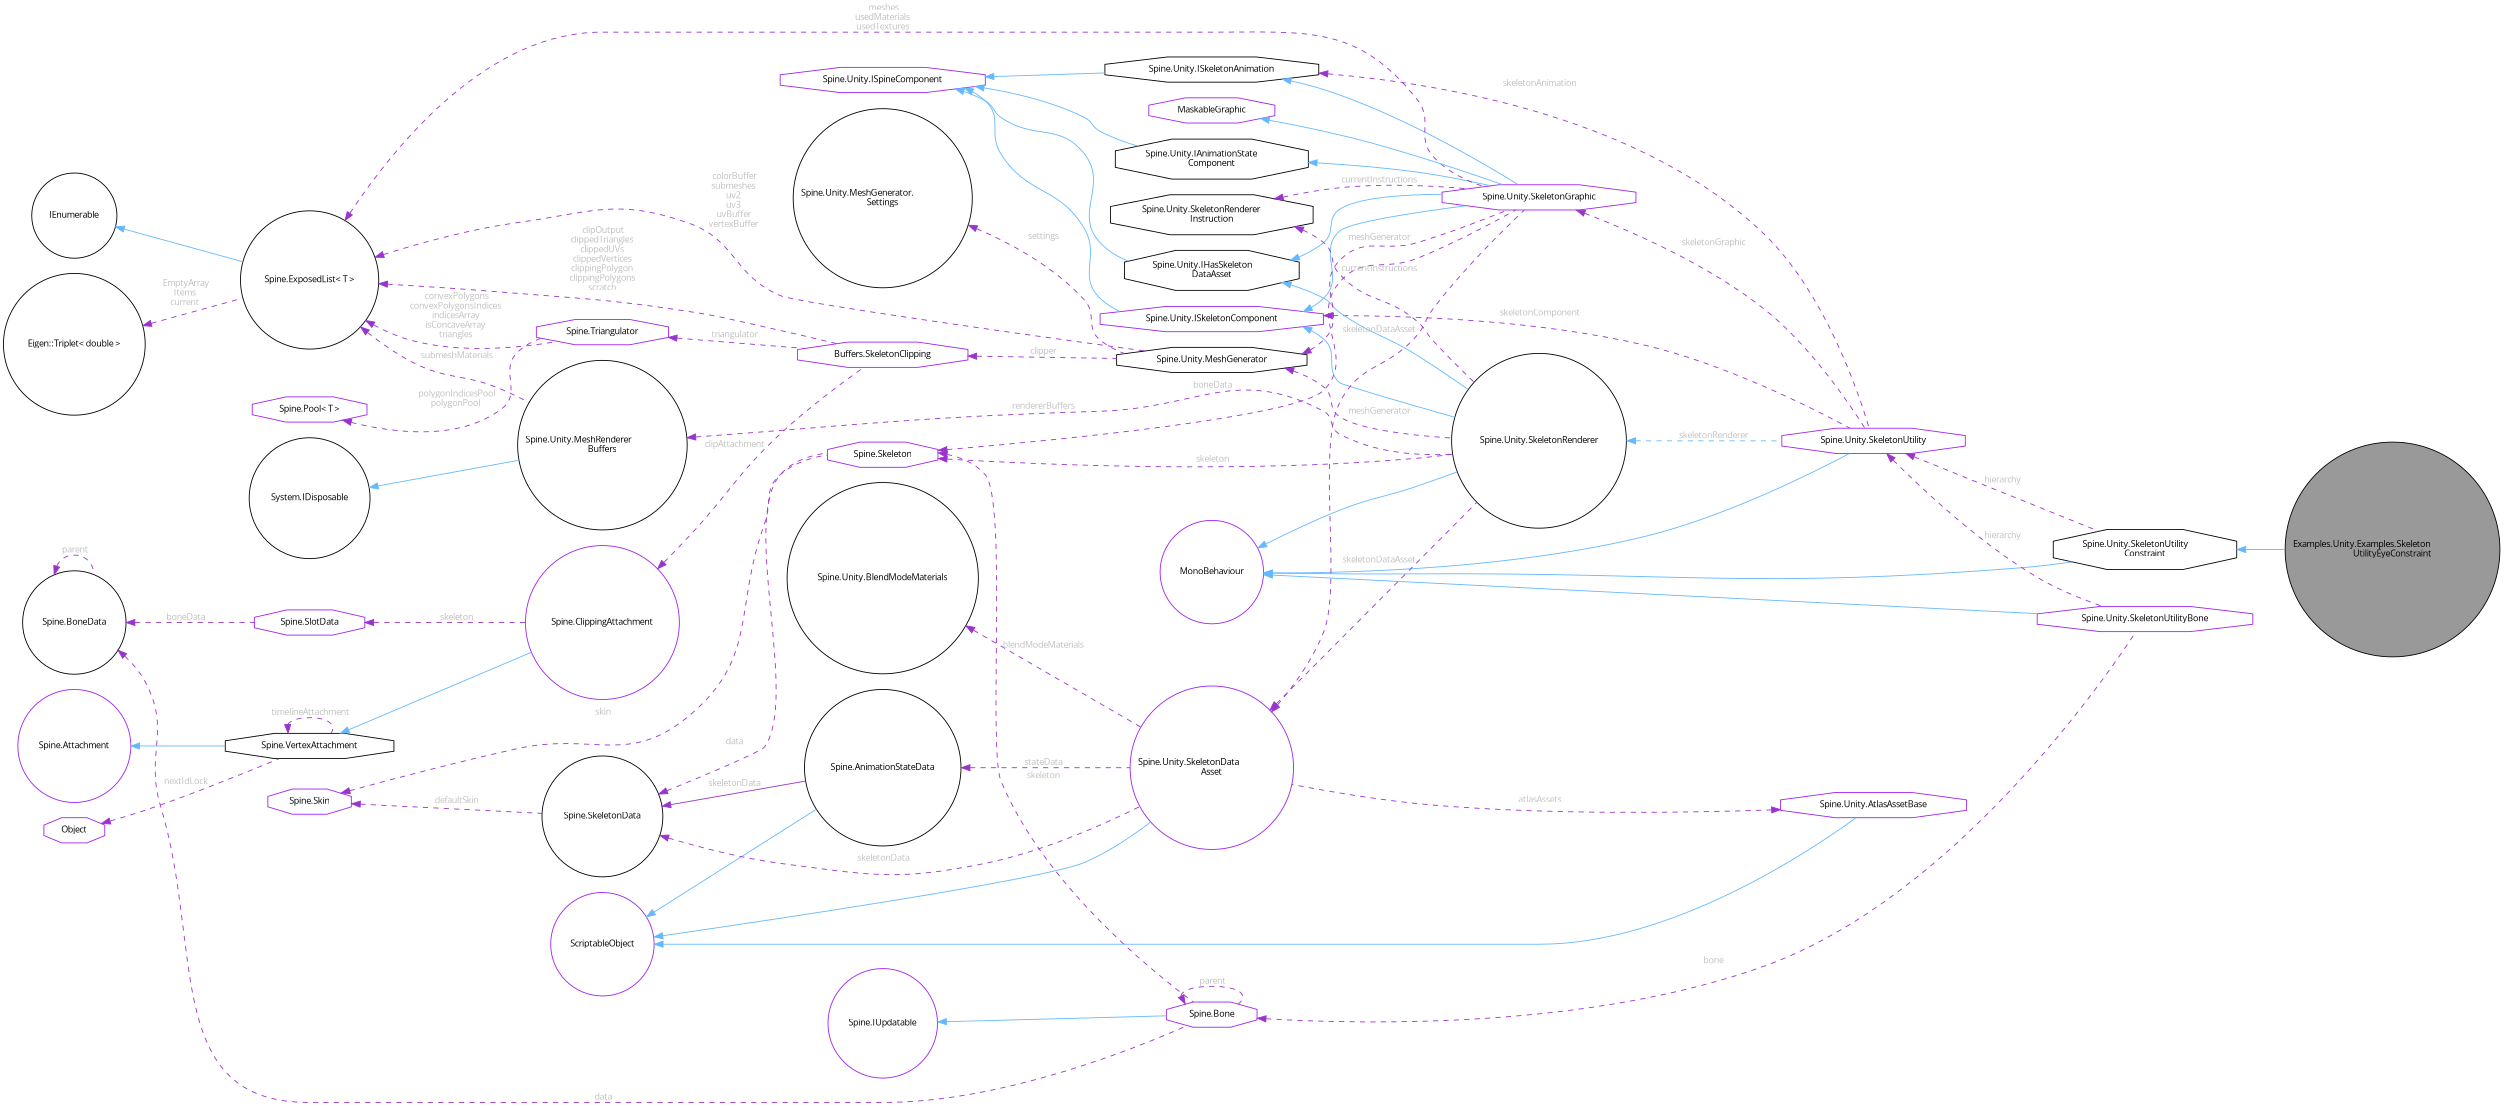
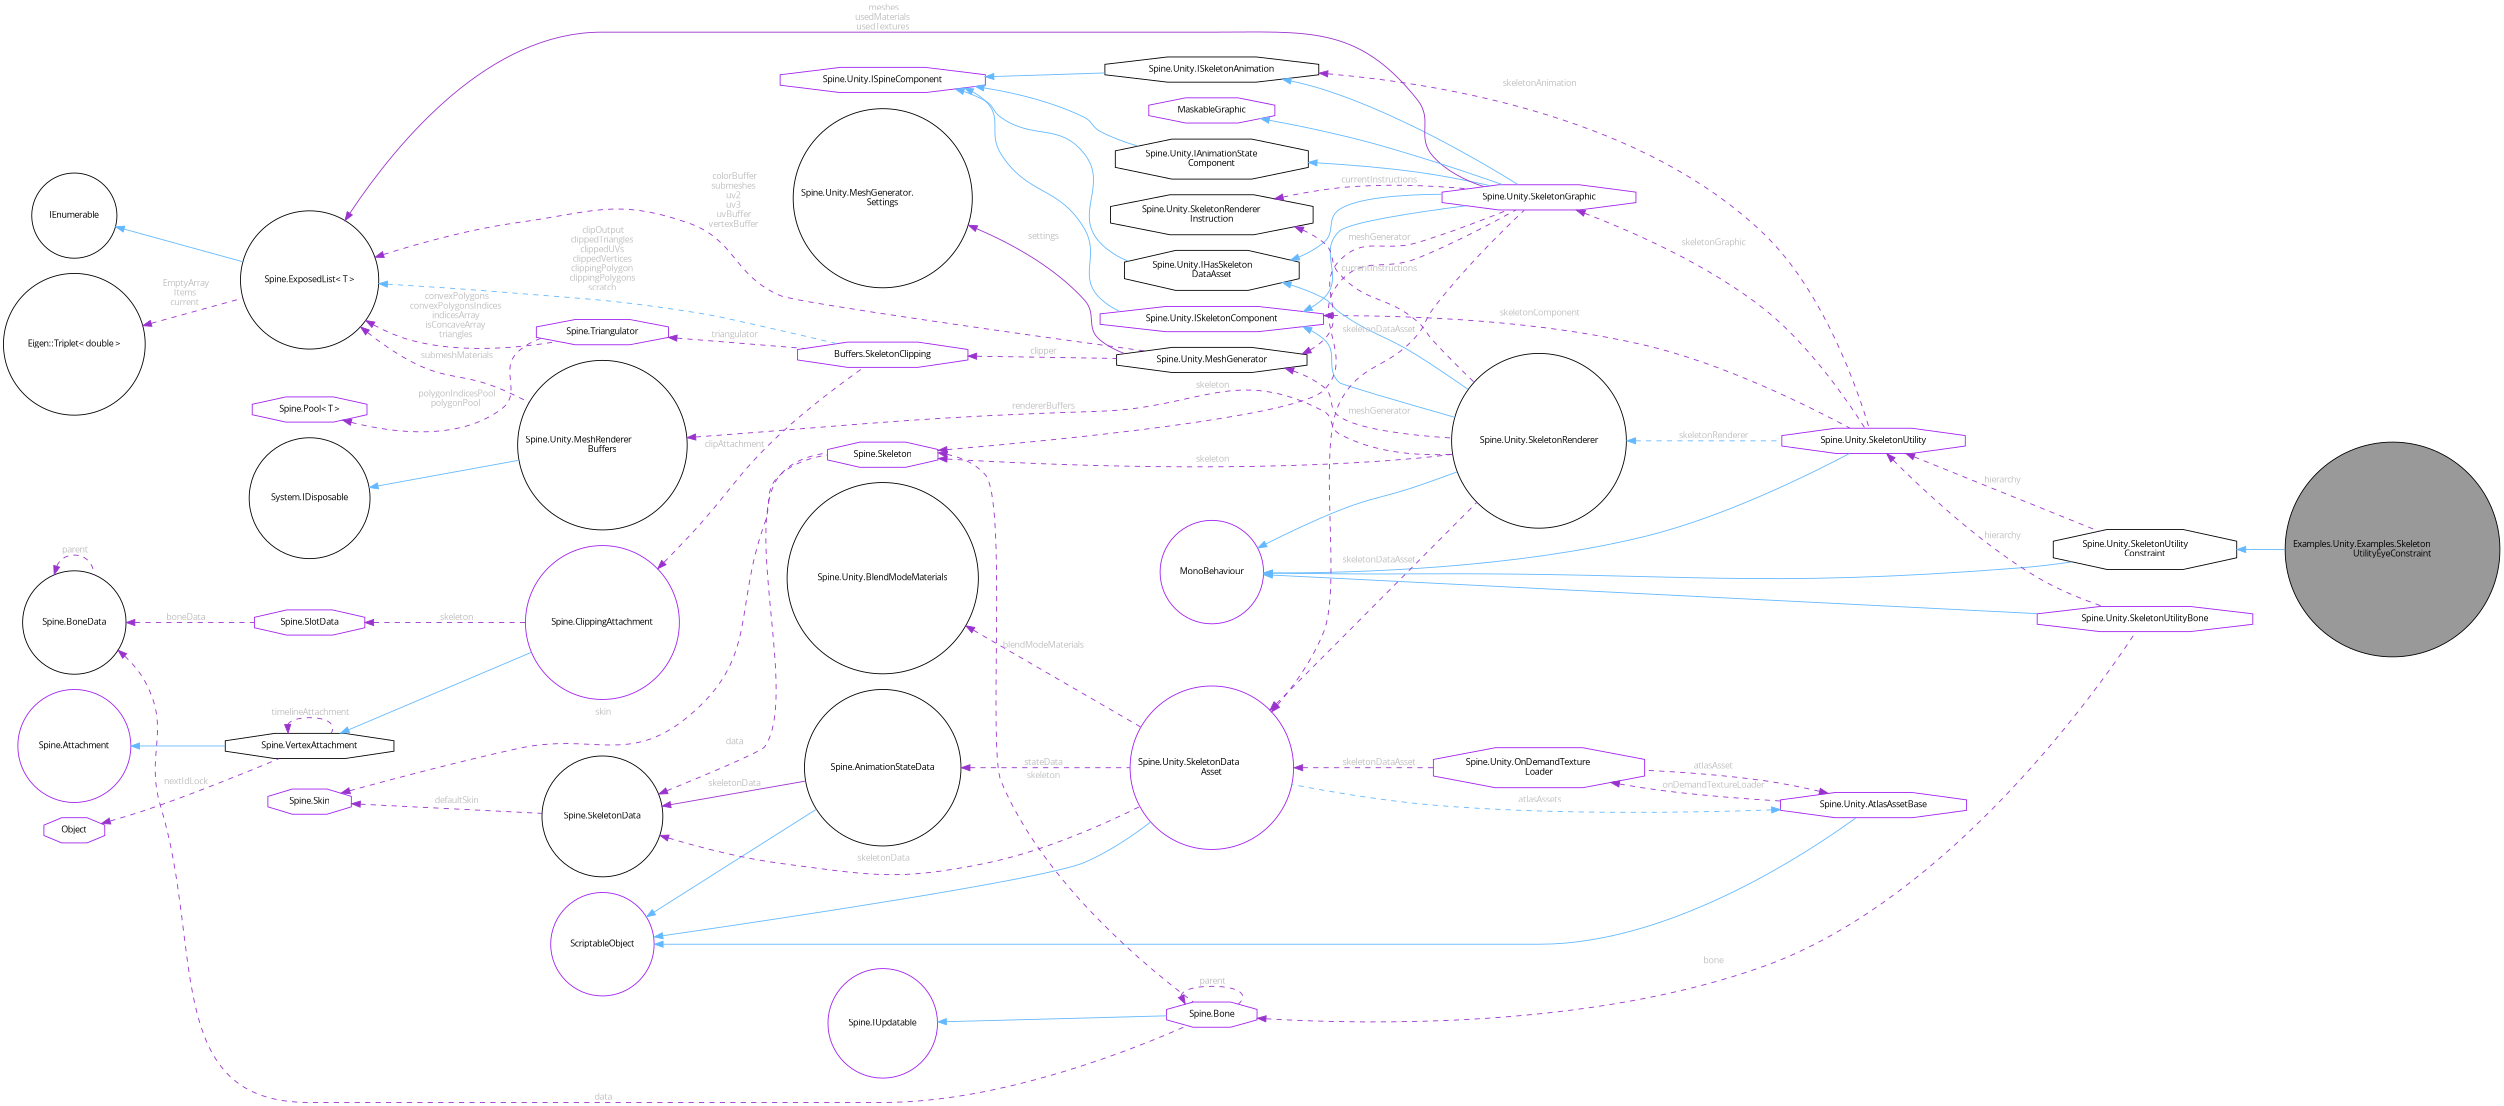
(919, 32) -> (919, 32)
(1063, 280) -> (1063, 280)
(614, 301) -> (614, 301)
(1212, 386) -> (1212, 386)
none -> (1539, 768)
(1531, 811) -> (1531, 811)
